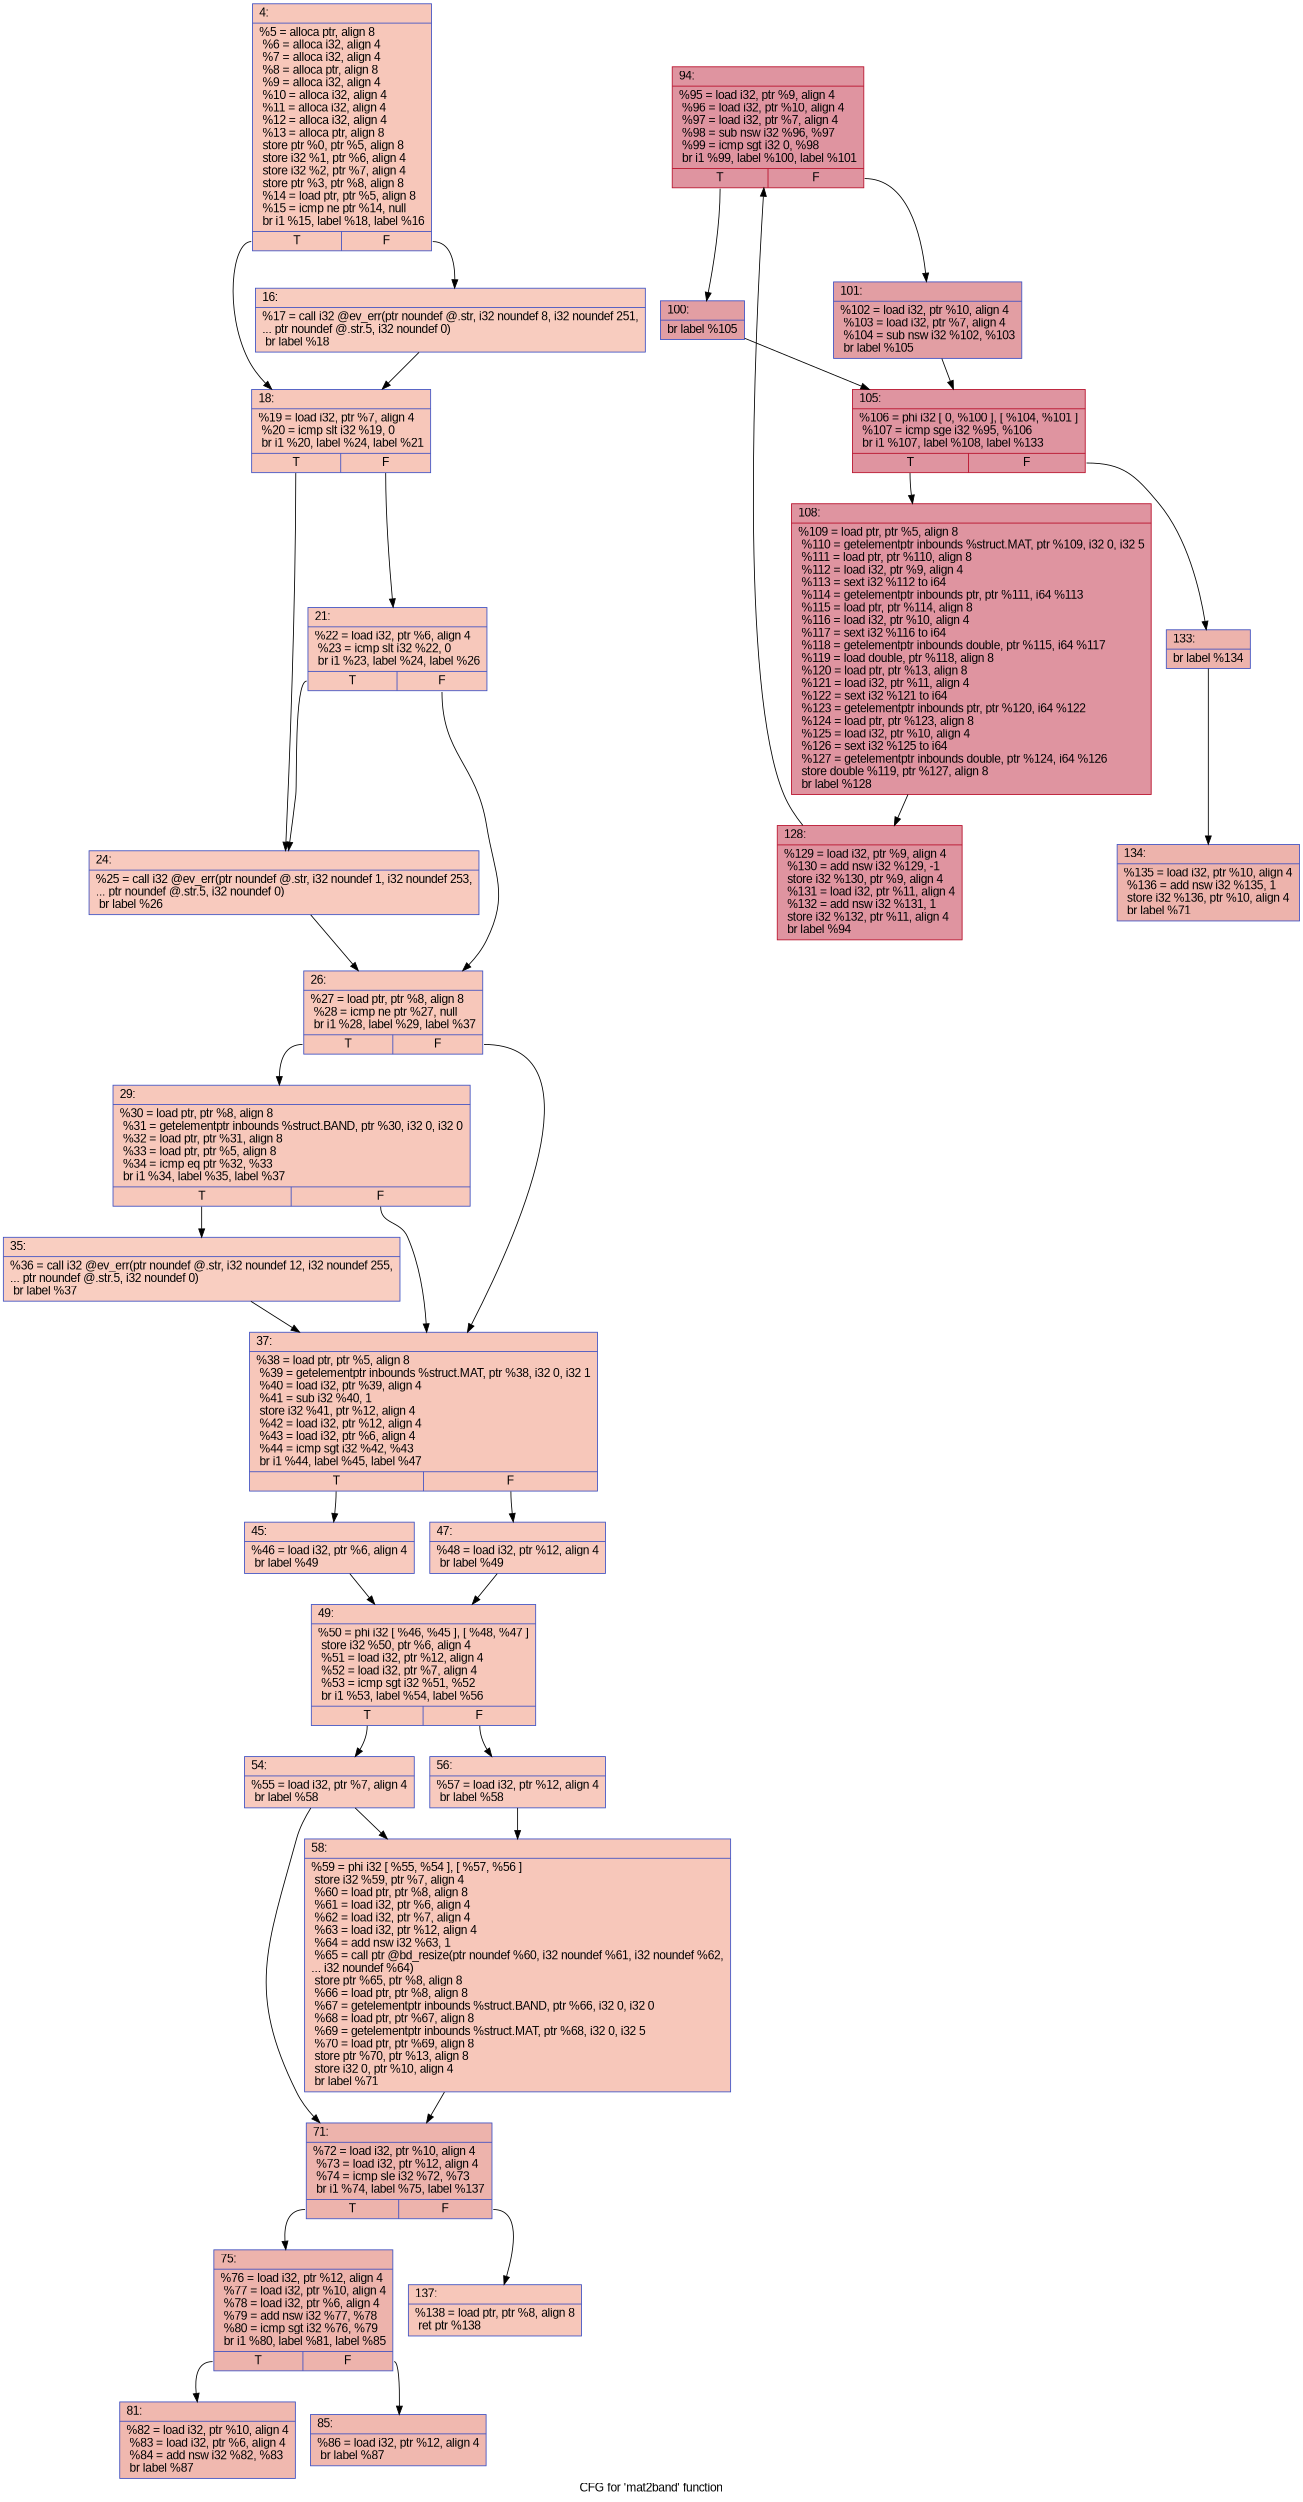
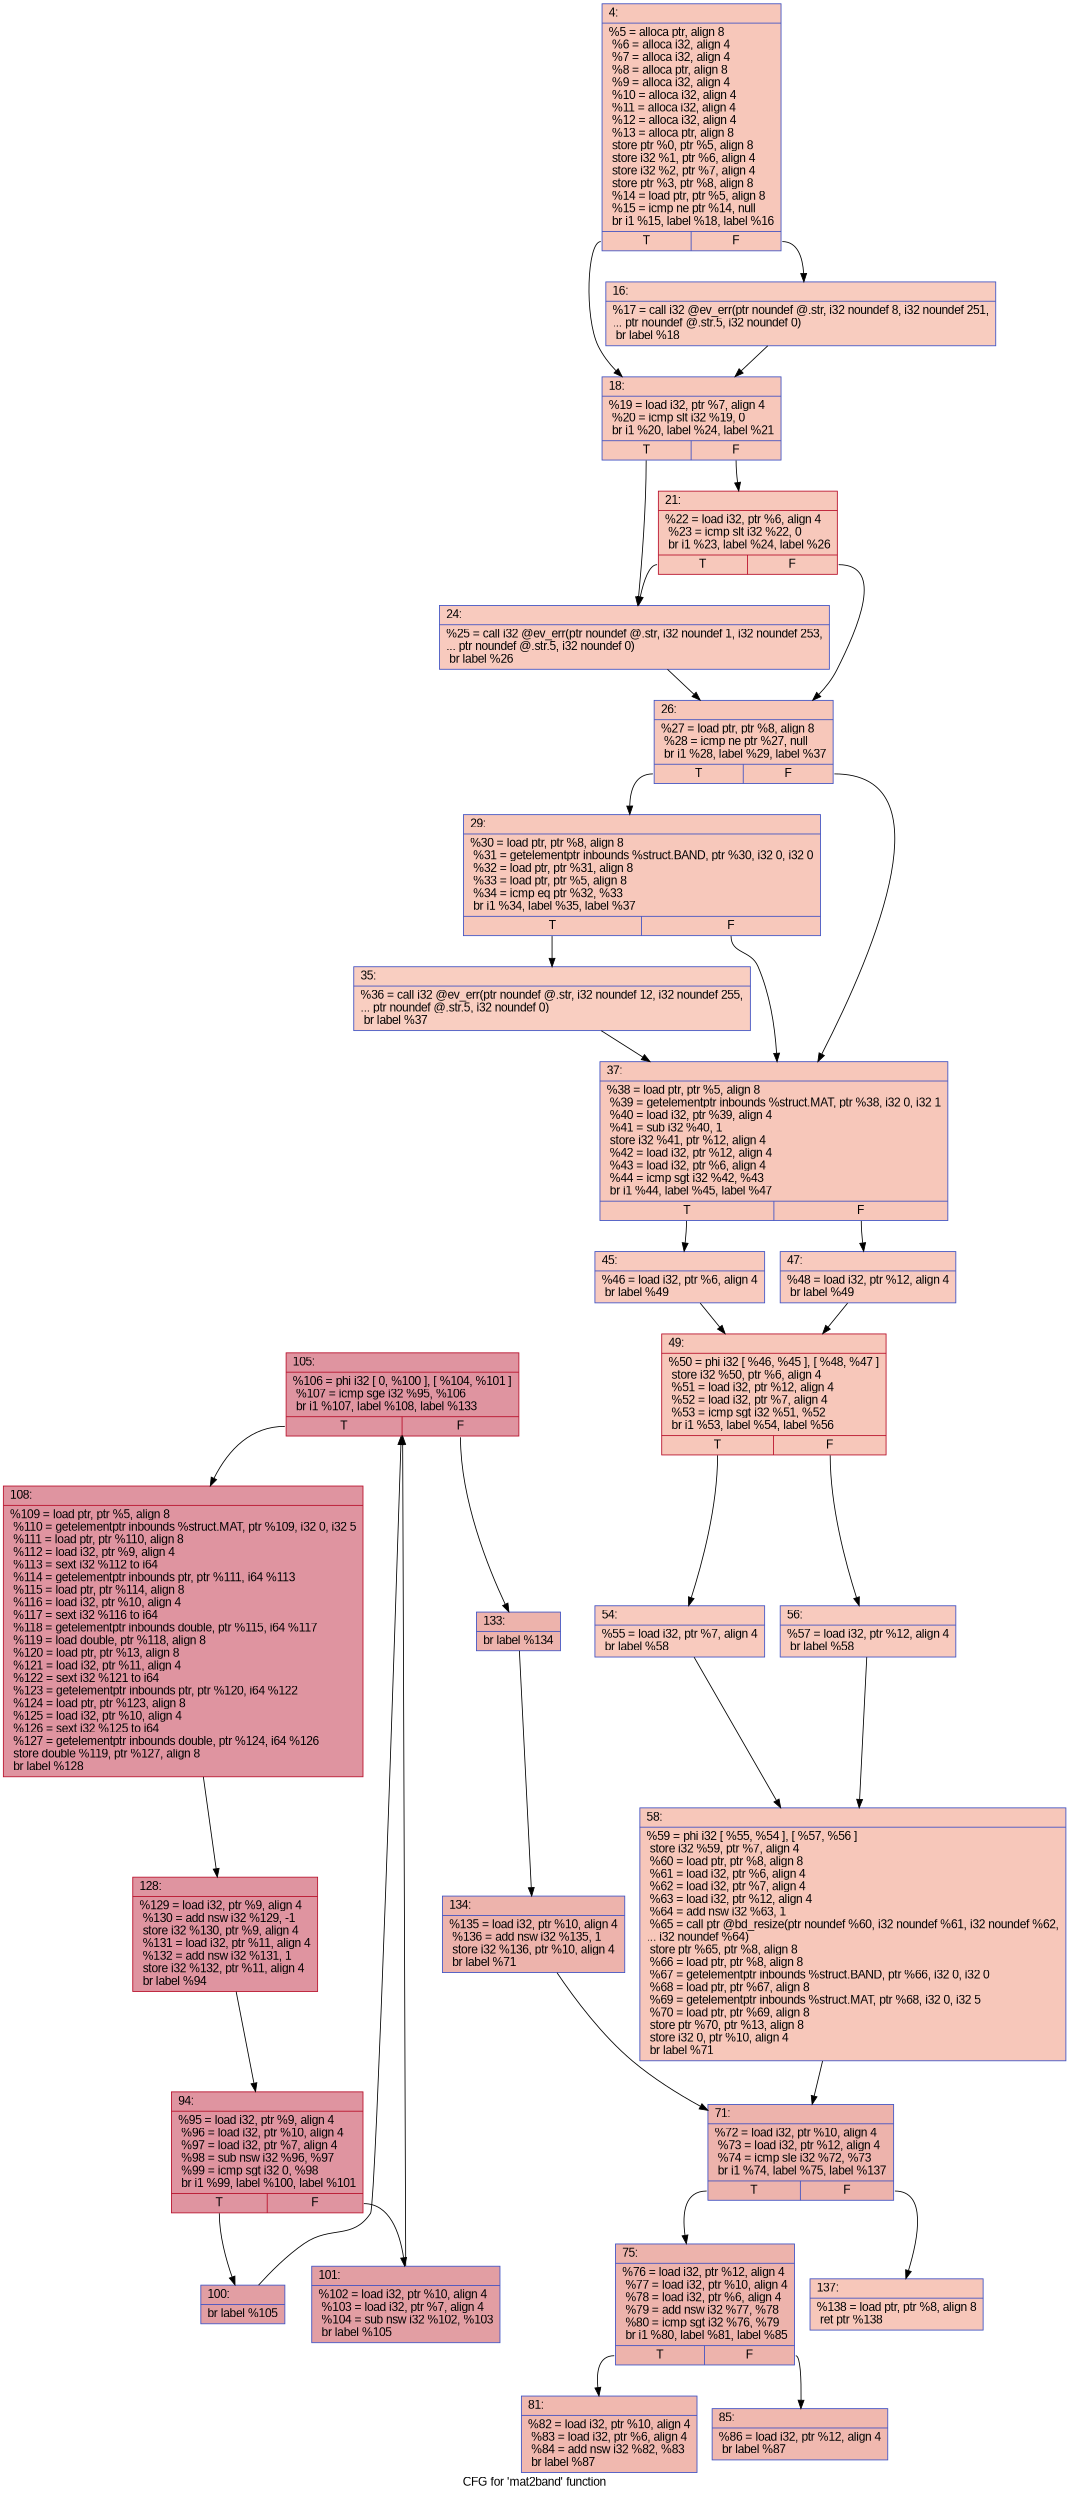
(397, 649) -> (748, 533)
(424, 1665) -> (774, 1394)
(267, 1964) -> (620, 2049)
